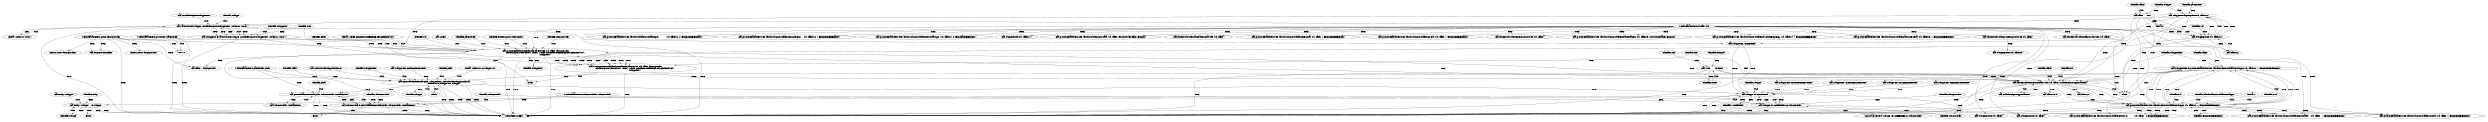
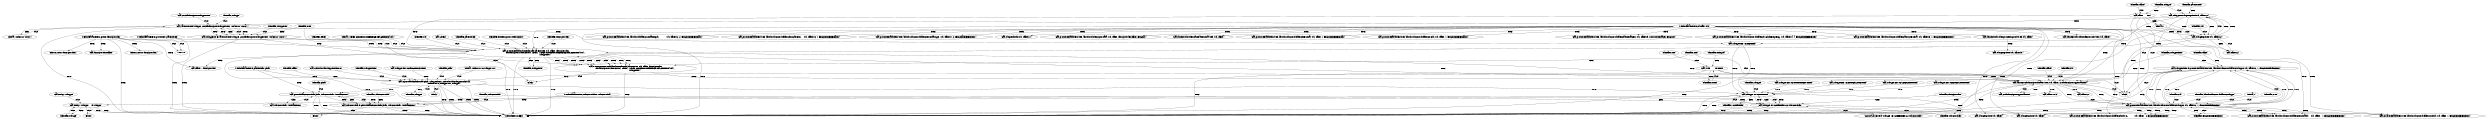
(1519, 37) -> none
(91, 95) -> none
